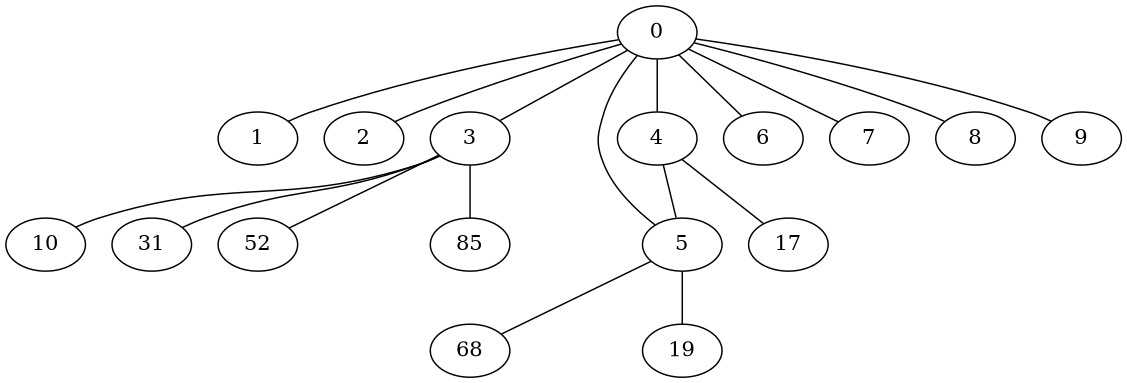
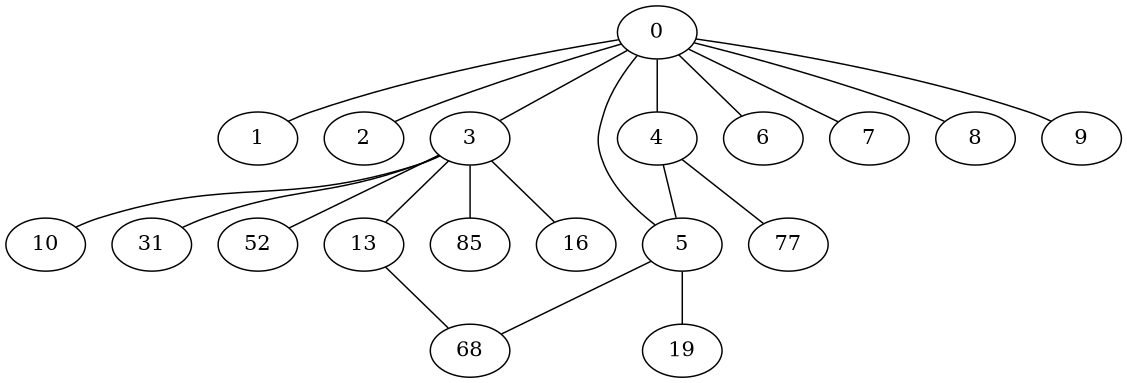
none -> (364, 245)
none -> (576, 245)
(788, 245) -> (788, 245)
